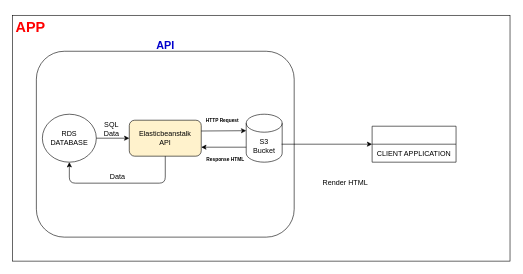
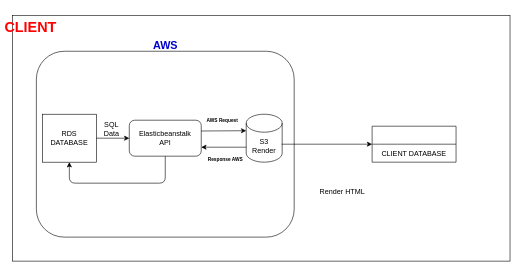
(31, 27) -> (31, 27)
(166, 45) -> (166, 45)
(223, 120) -> (223, 120)
(69, 138) -> (69, 138)
(165, 138) -> (165, 138)
(264, 146) -> (264, 146)
(414, 154) -> (414, 154)
(226, 159) -> (226, 159)
(117, 177) -> none
(345, 183) -> (342, 192)
